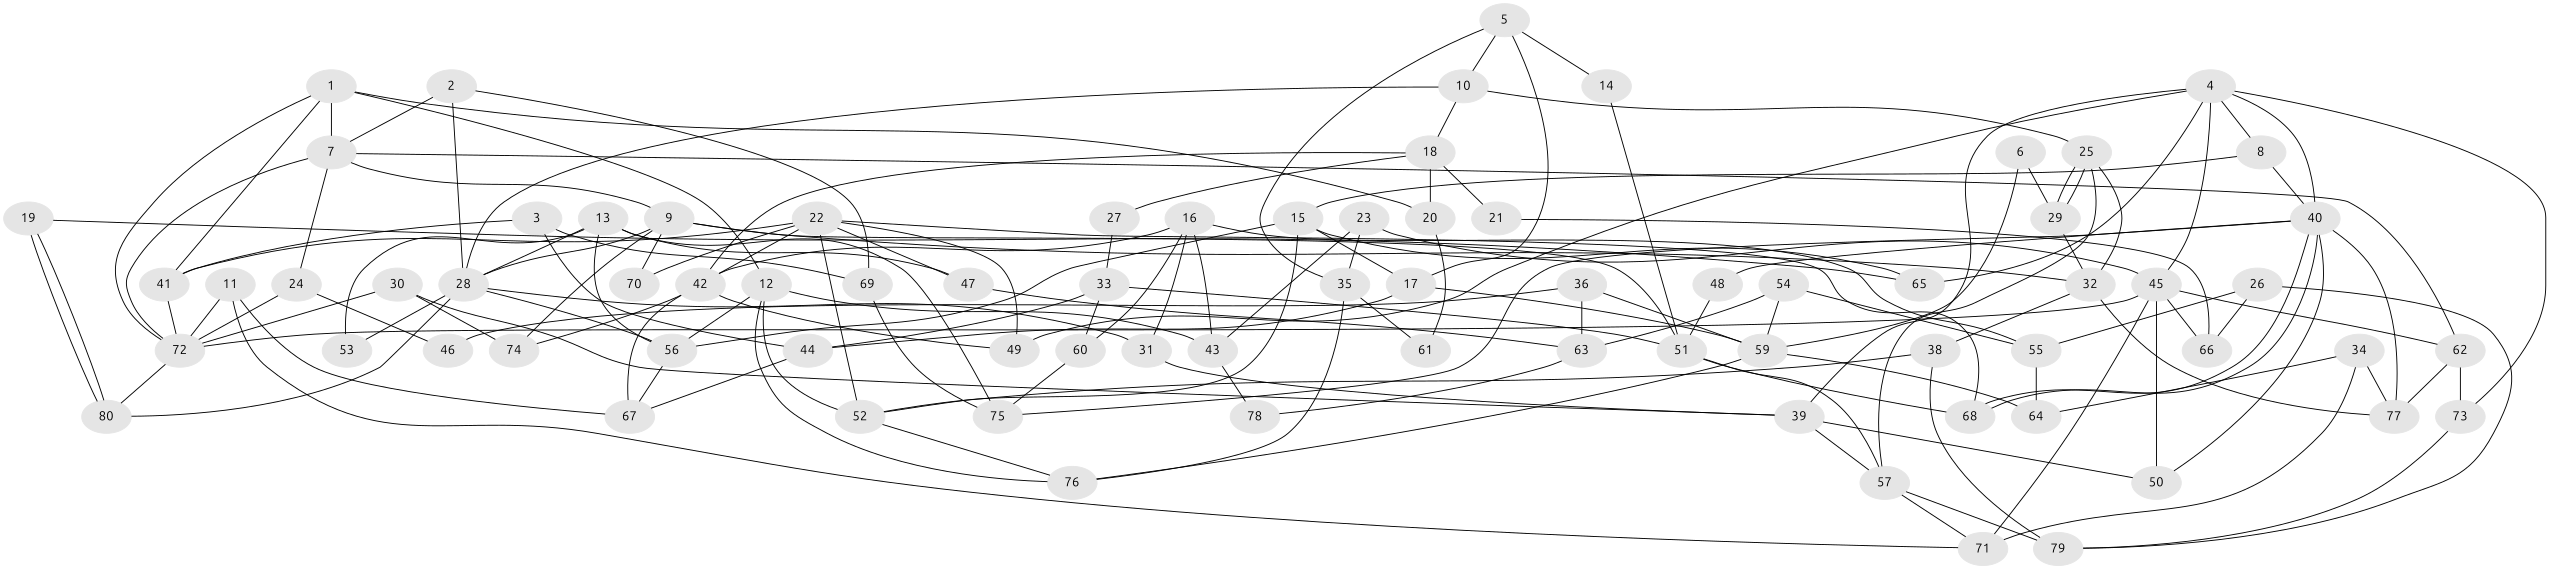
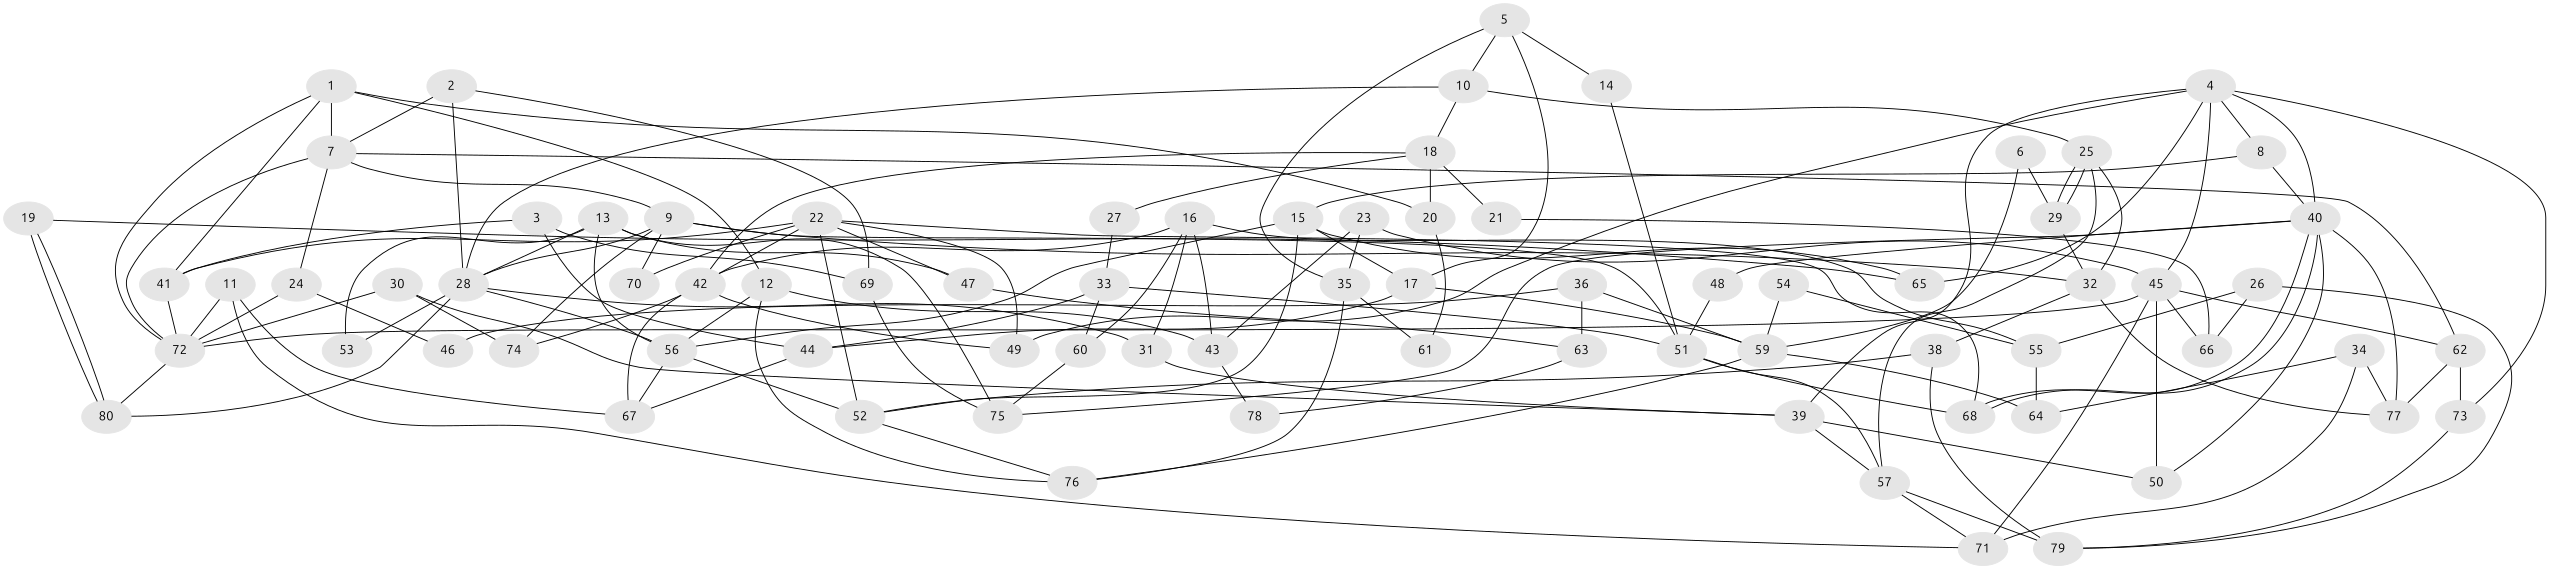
(1710, 315) -> none
(778, 371) -> (759, 381)
